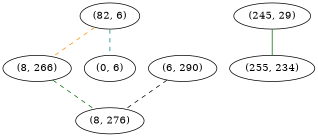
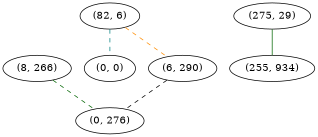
(272, 16) -> (272, 16)
(74, 42) -> (146, 42)
(110, 68) -> (110, 68)
(272, 68) -> (272, 68)
(110, 121) -> (110, 121)
